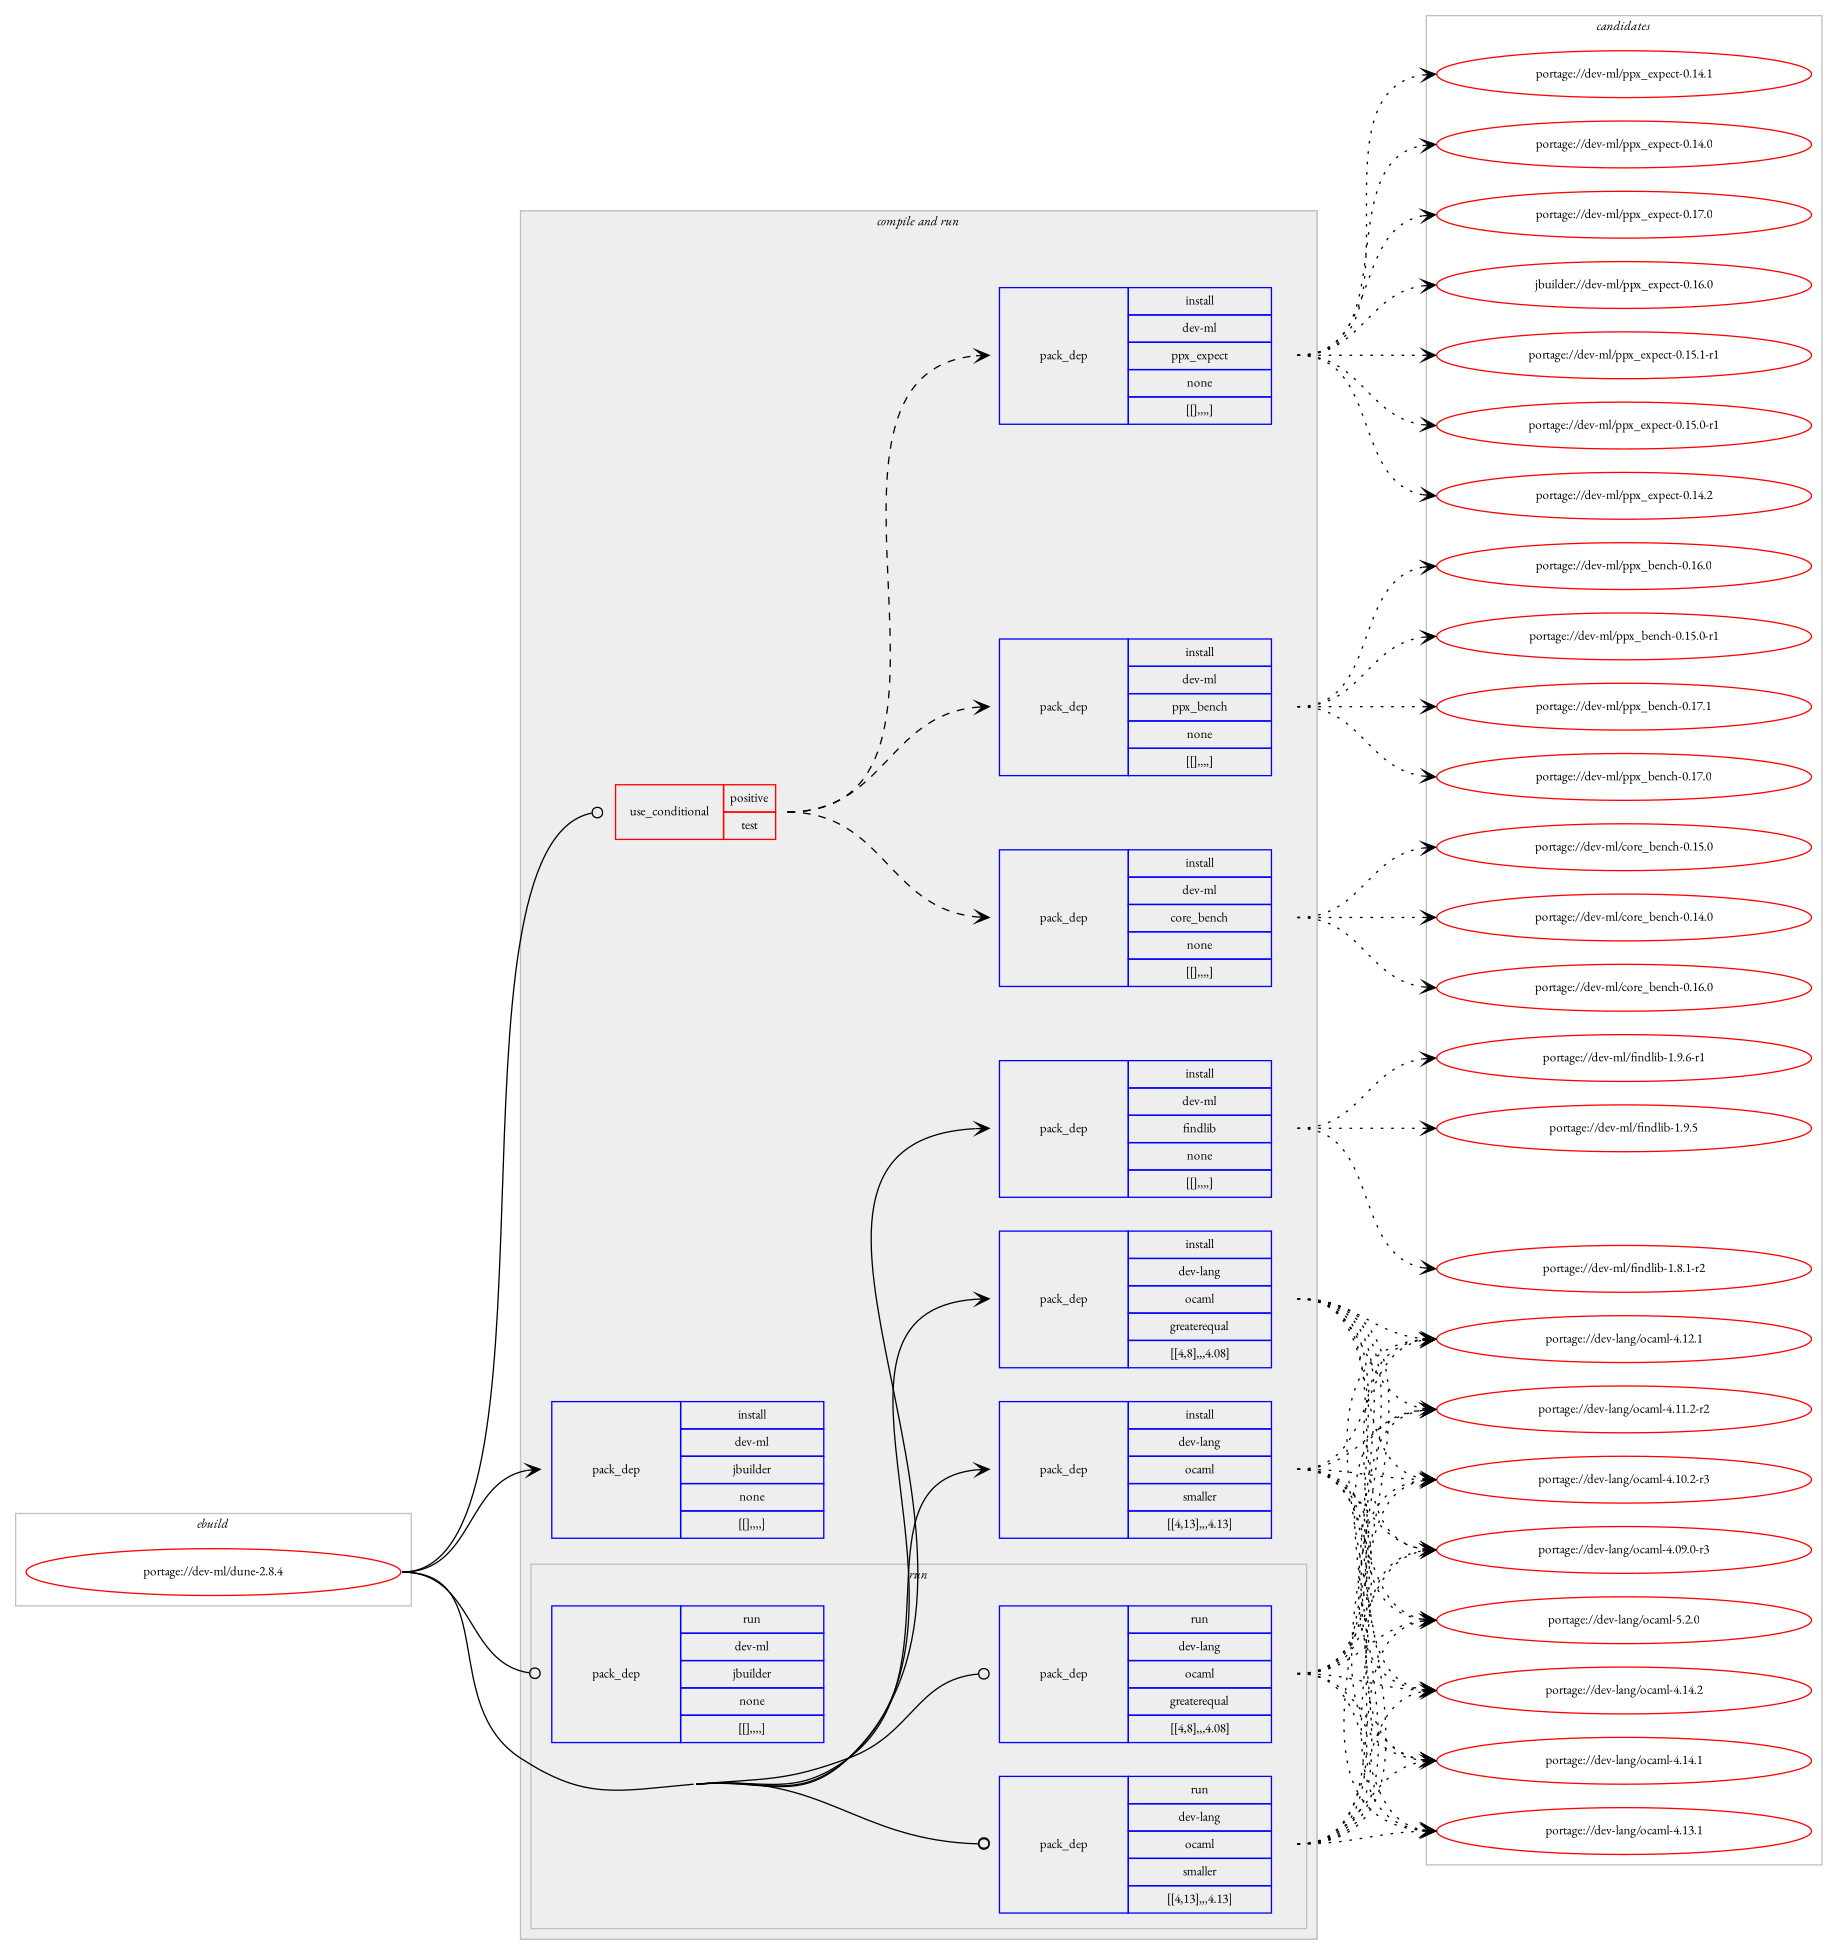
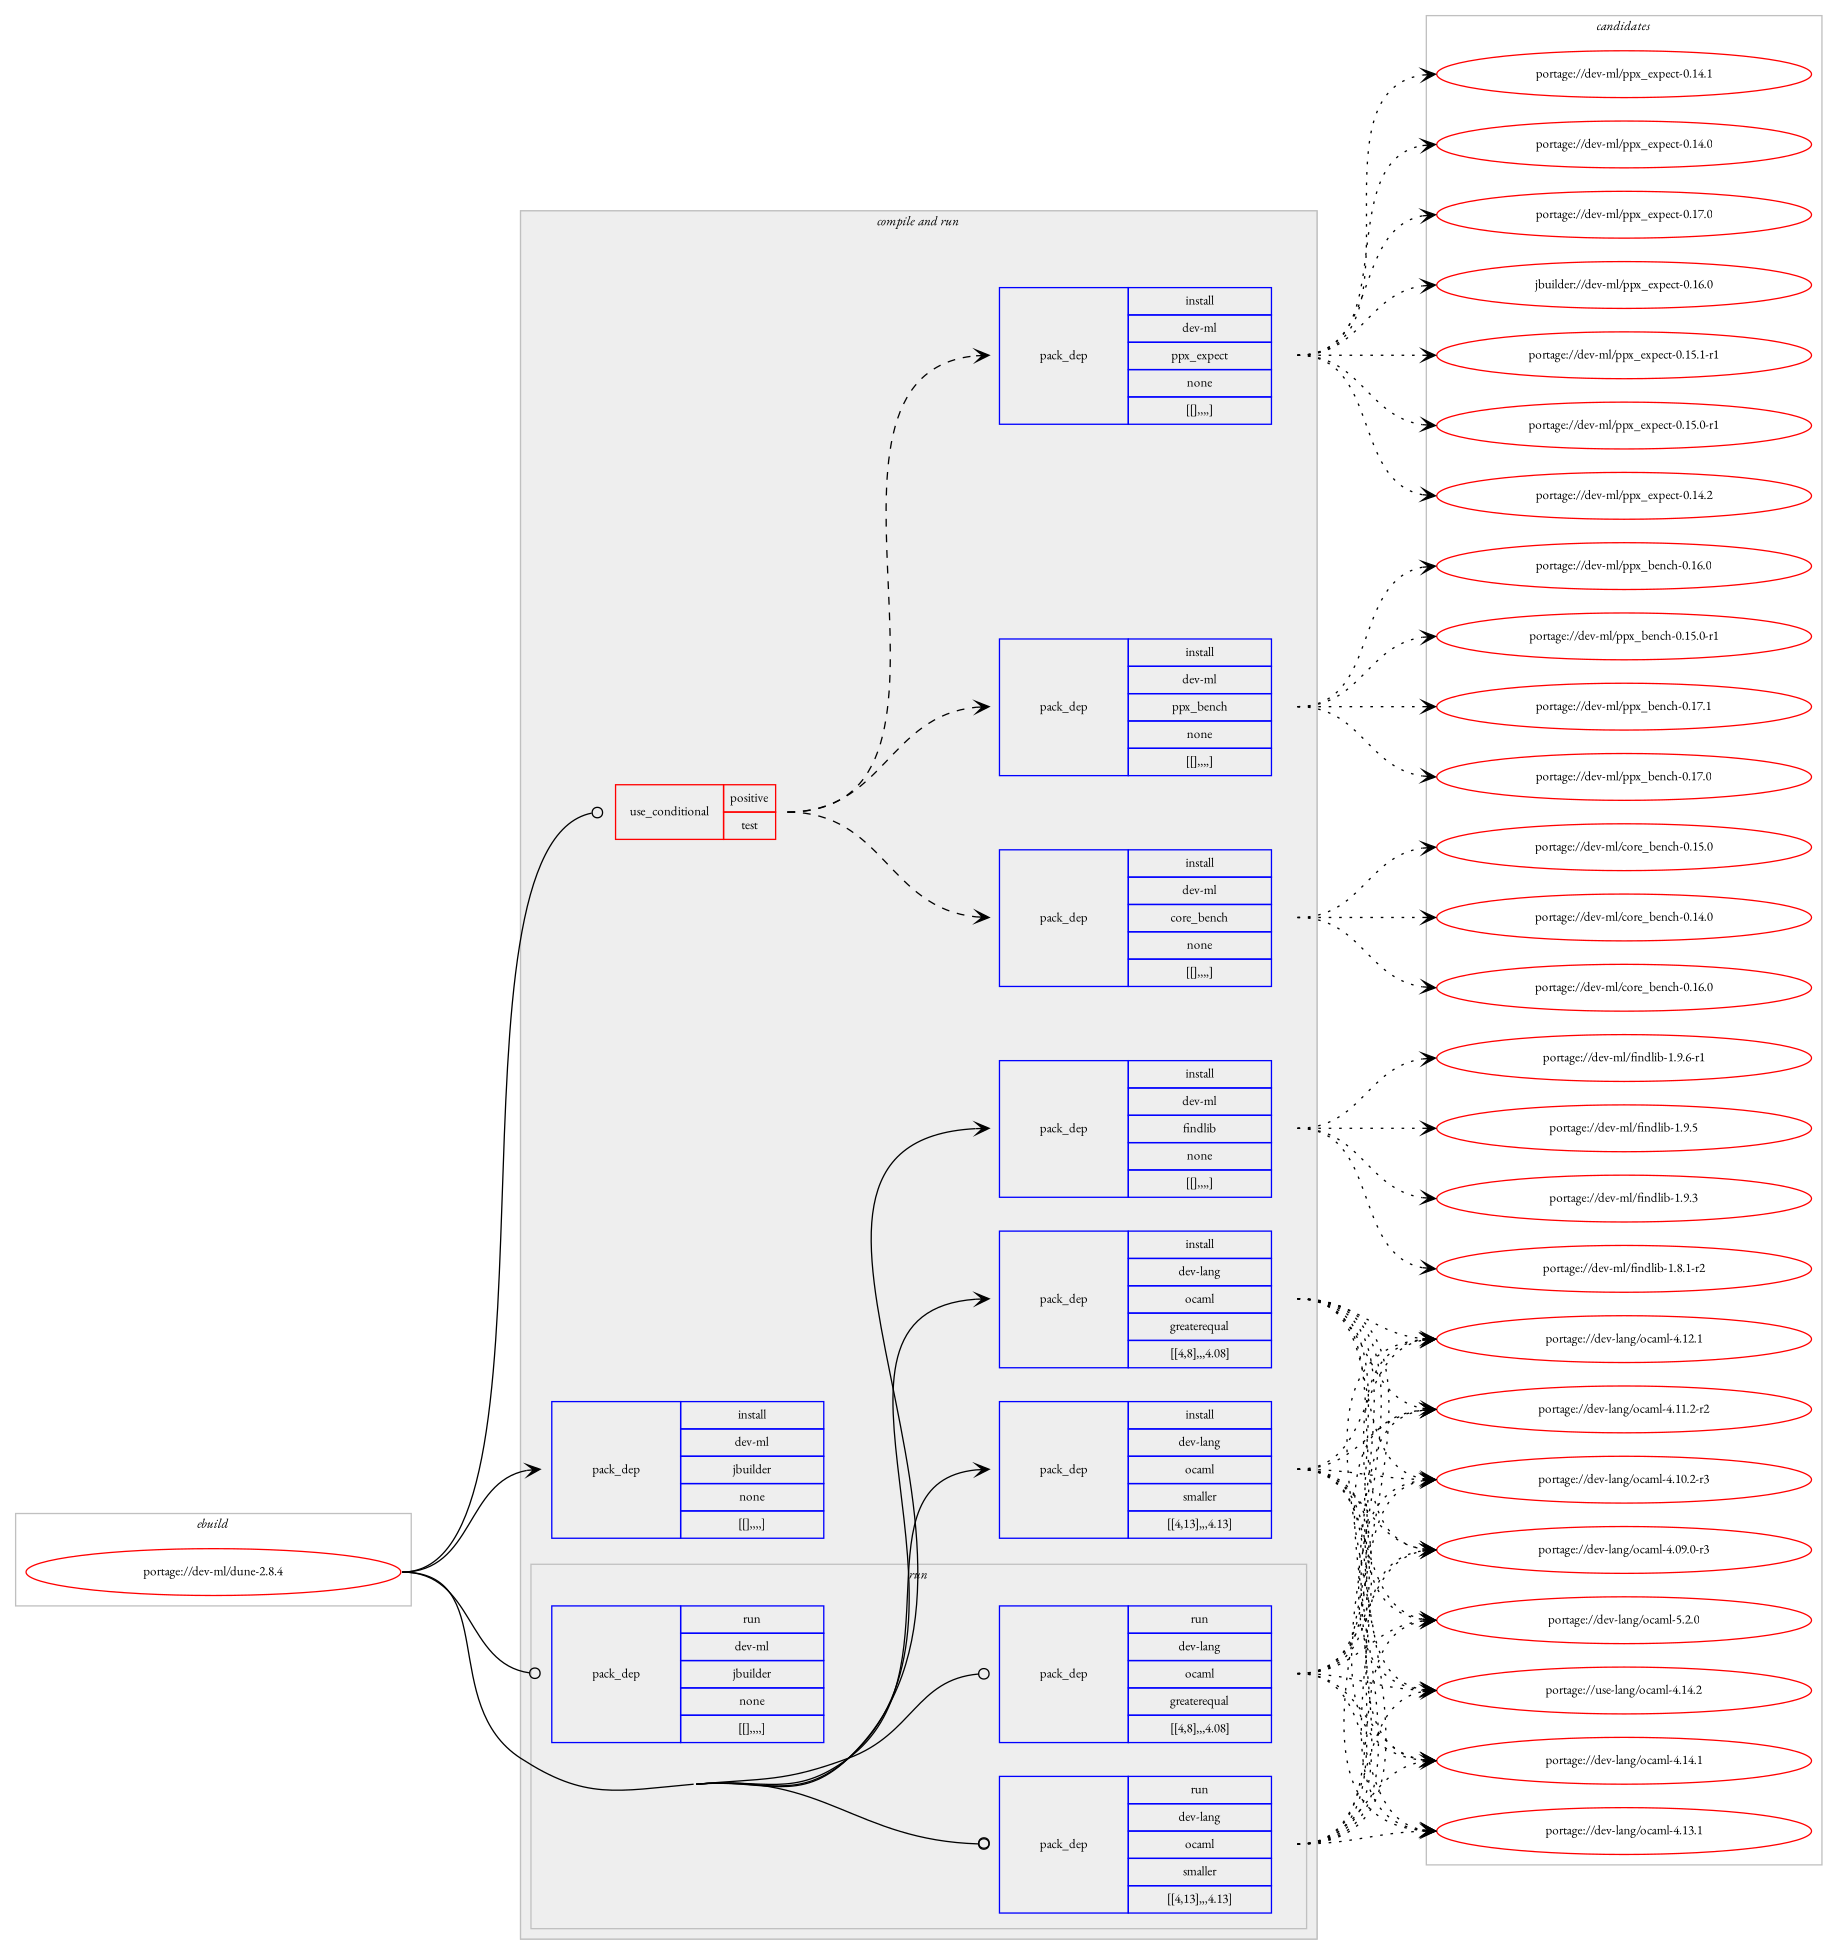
none -> (1624, 1199)
(1624, 1691) -> (1624, 1691)
